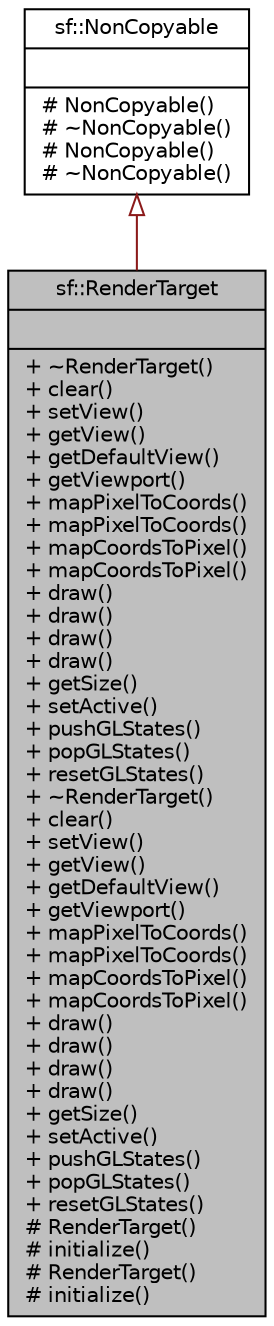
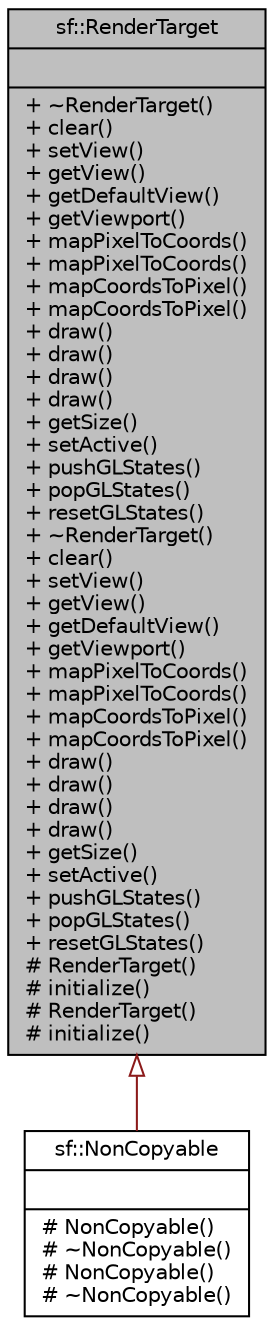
(137, 243) -> (137, 1104)
